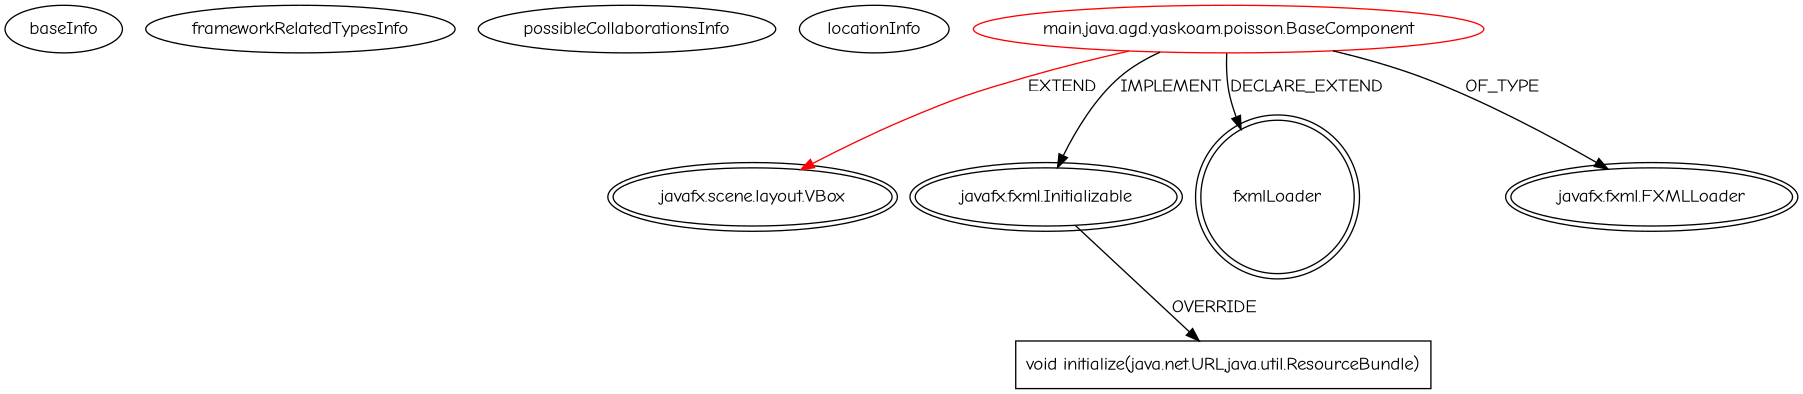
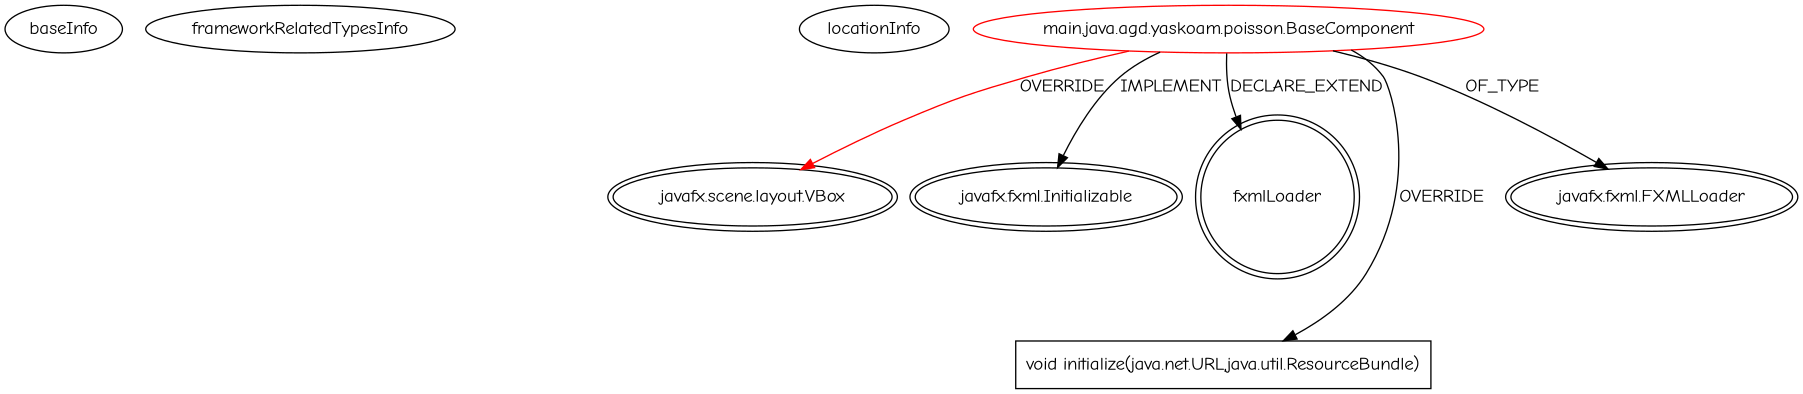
(627, 29) -> none
(1062, 87) -> (1062, 87)
(1132, 279) -> (1394, 203)
